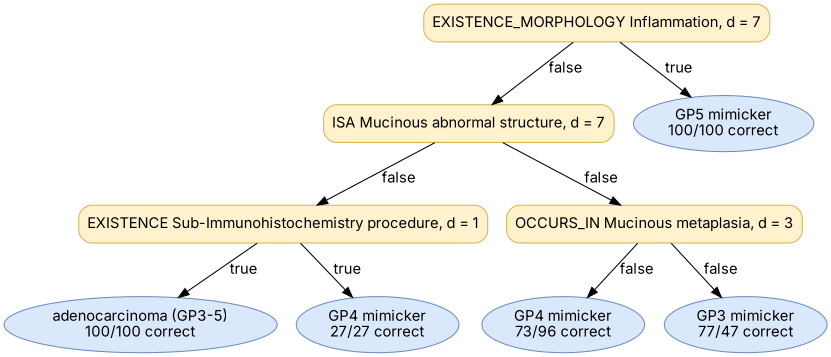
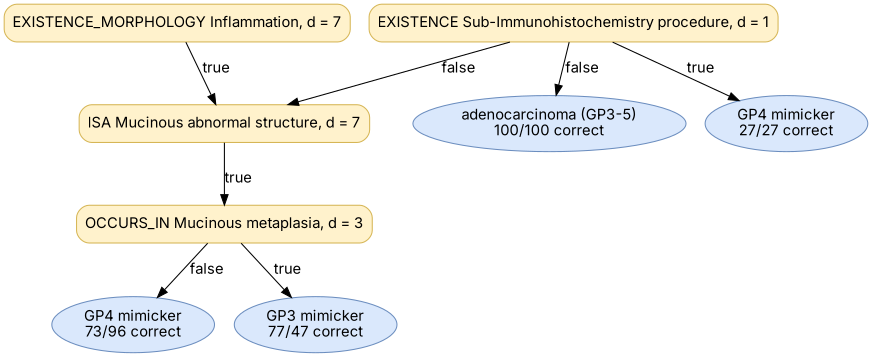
(566, 69) -> (217, 69)
(724, 124) -> none
(381, 171) -> (404, 72)
(601, 179) -> (239, 179)
(244, 270) -> (583, 69)
(721, 270) -> (288, 270)
